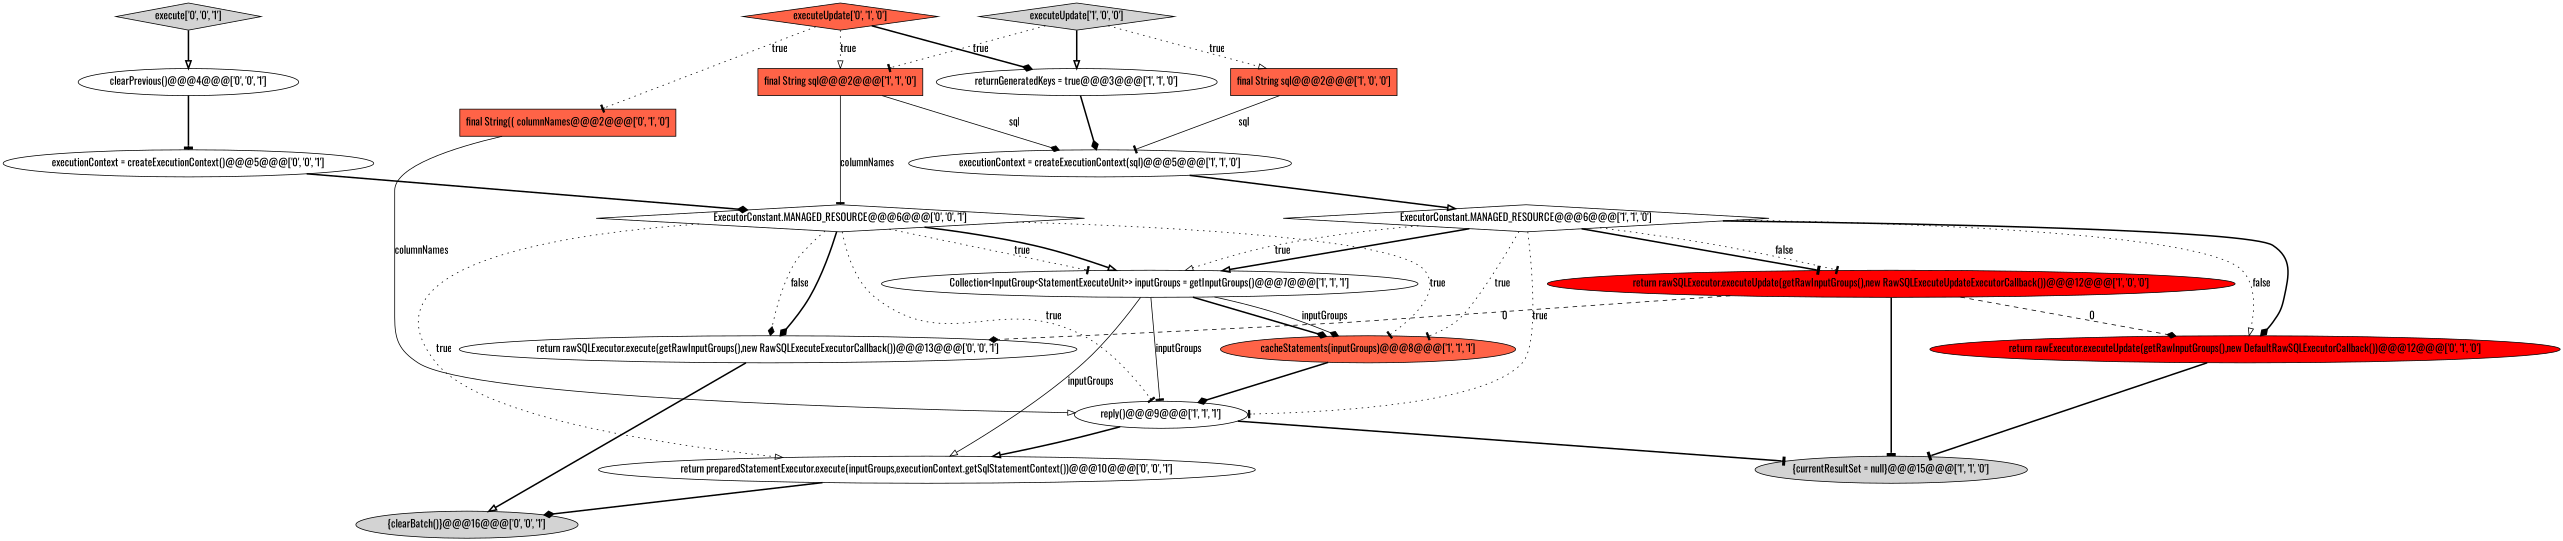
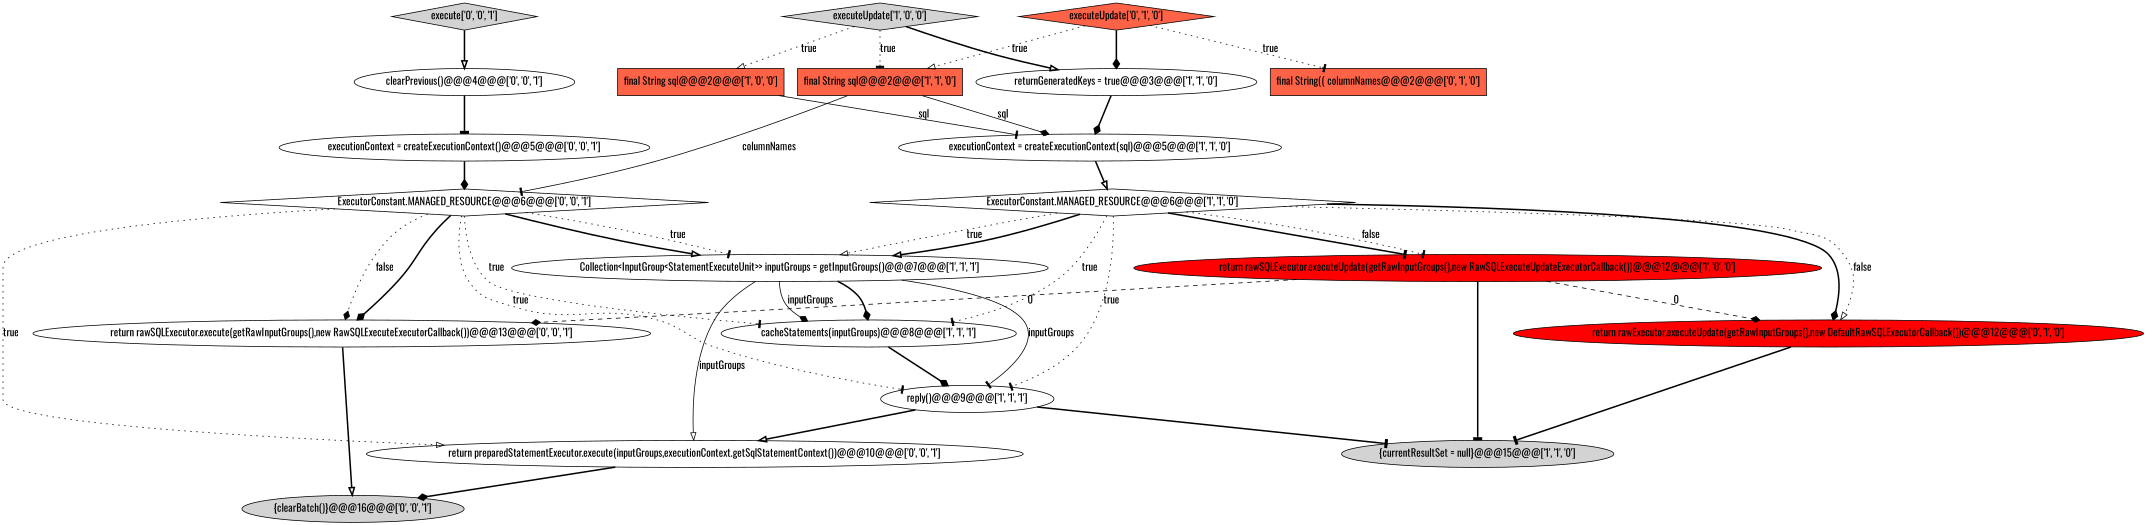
(1368, 349) -> (869, 333)
(588, 392) -> none
